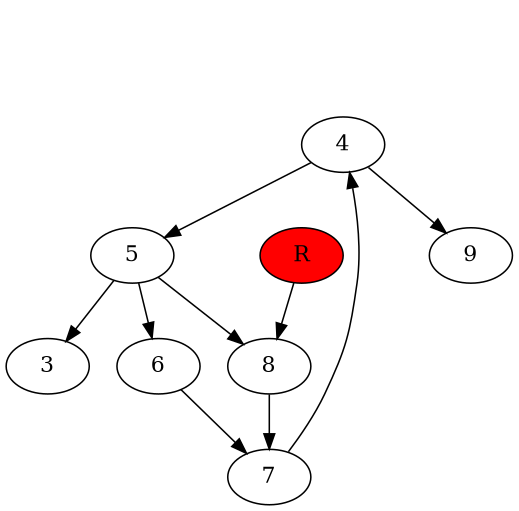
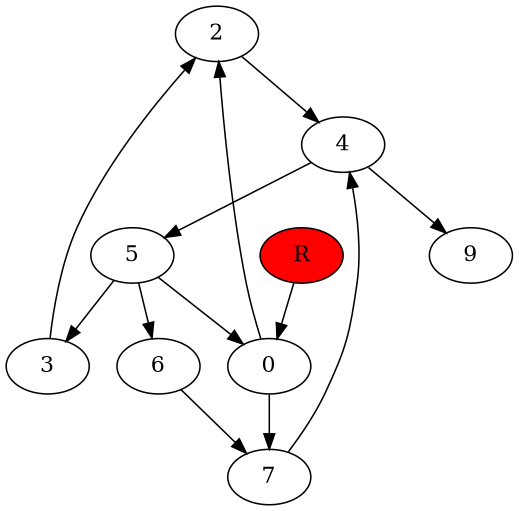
none -> (217, 34)
(269, 366) -> (269, 366)
